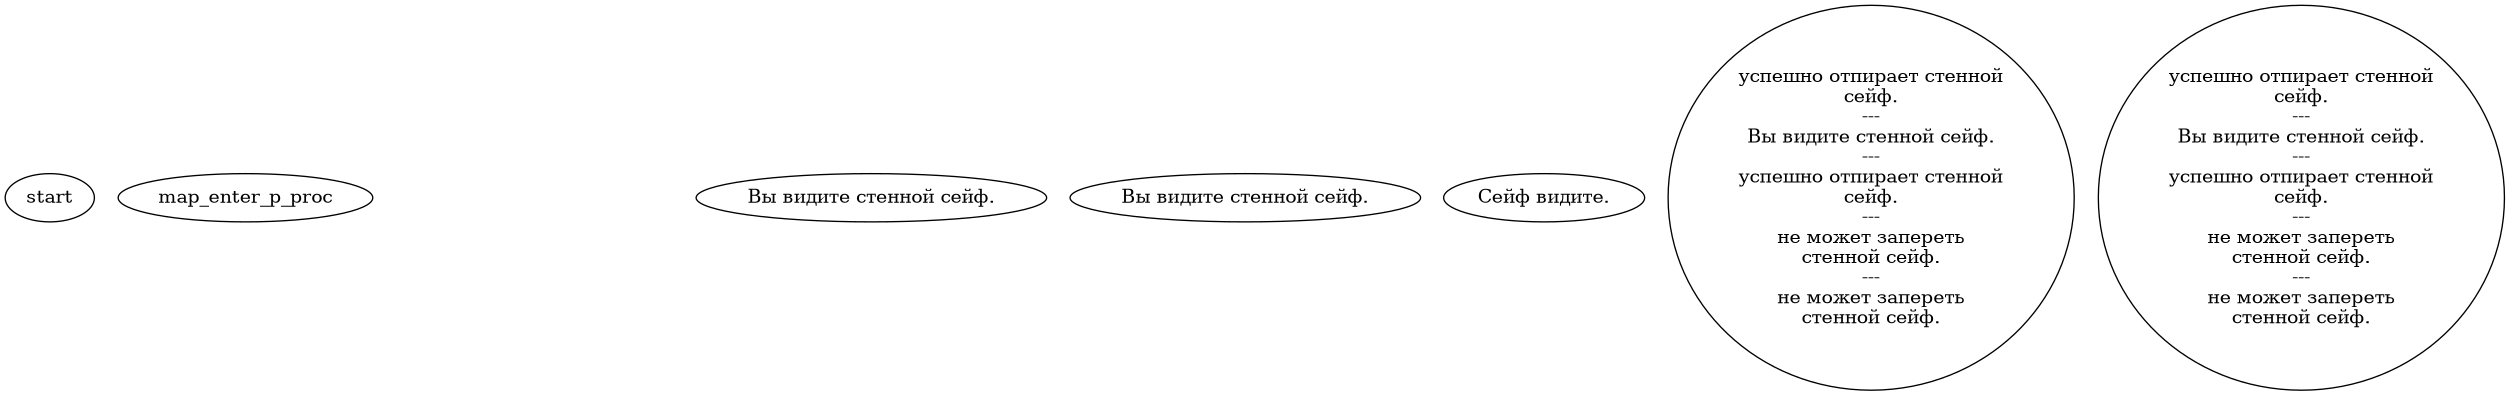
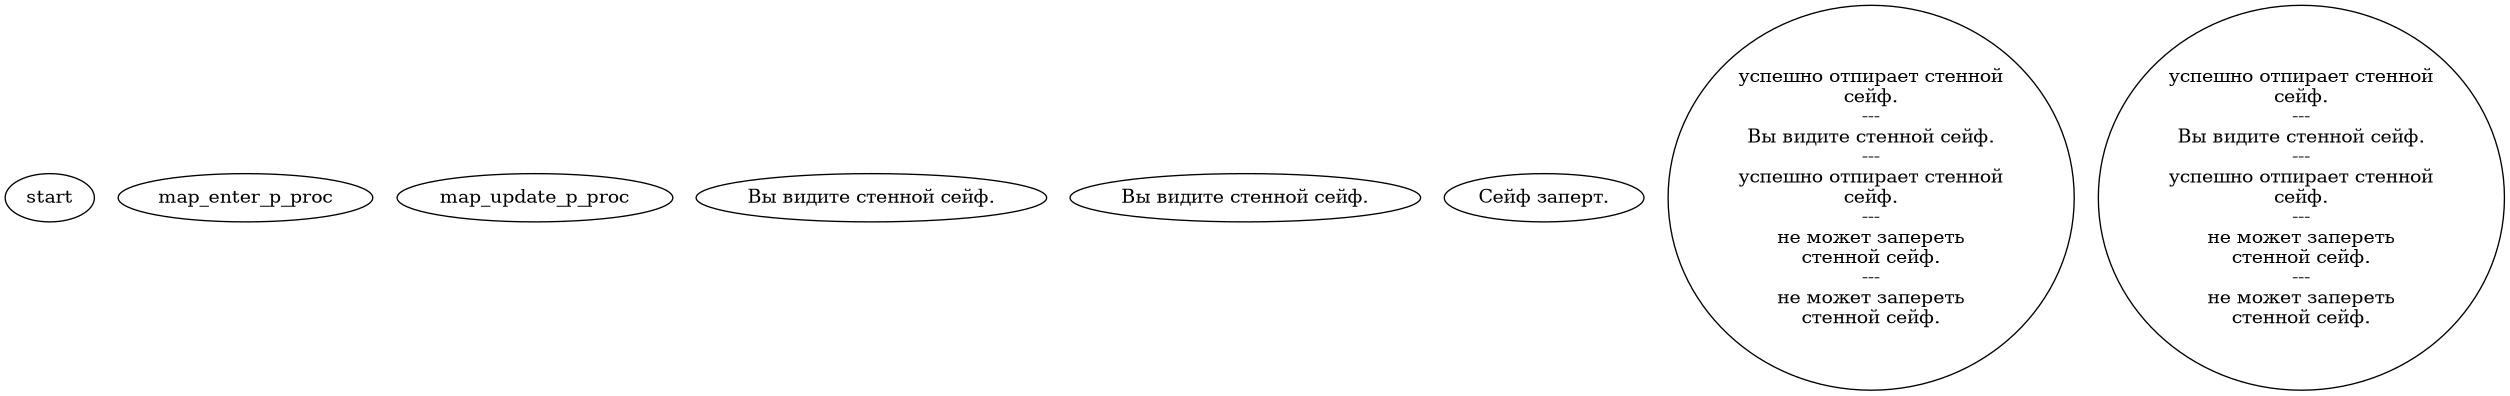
none -> (535, 198)
(1544, 198) -> (1544, 198)
